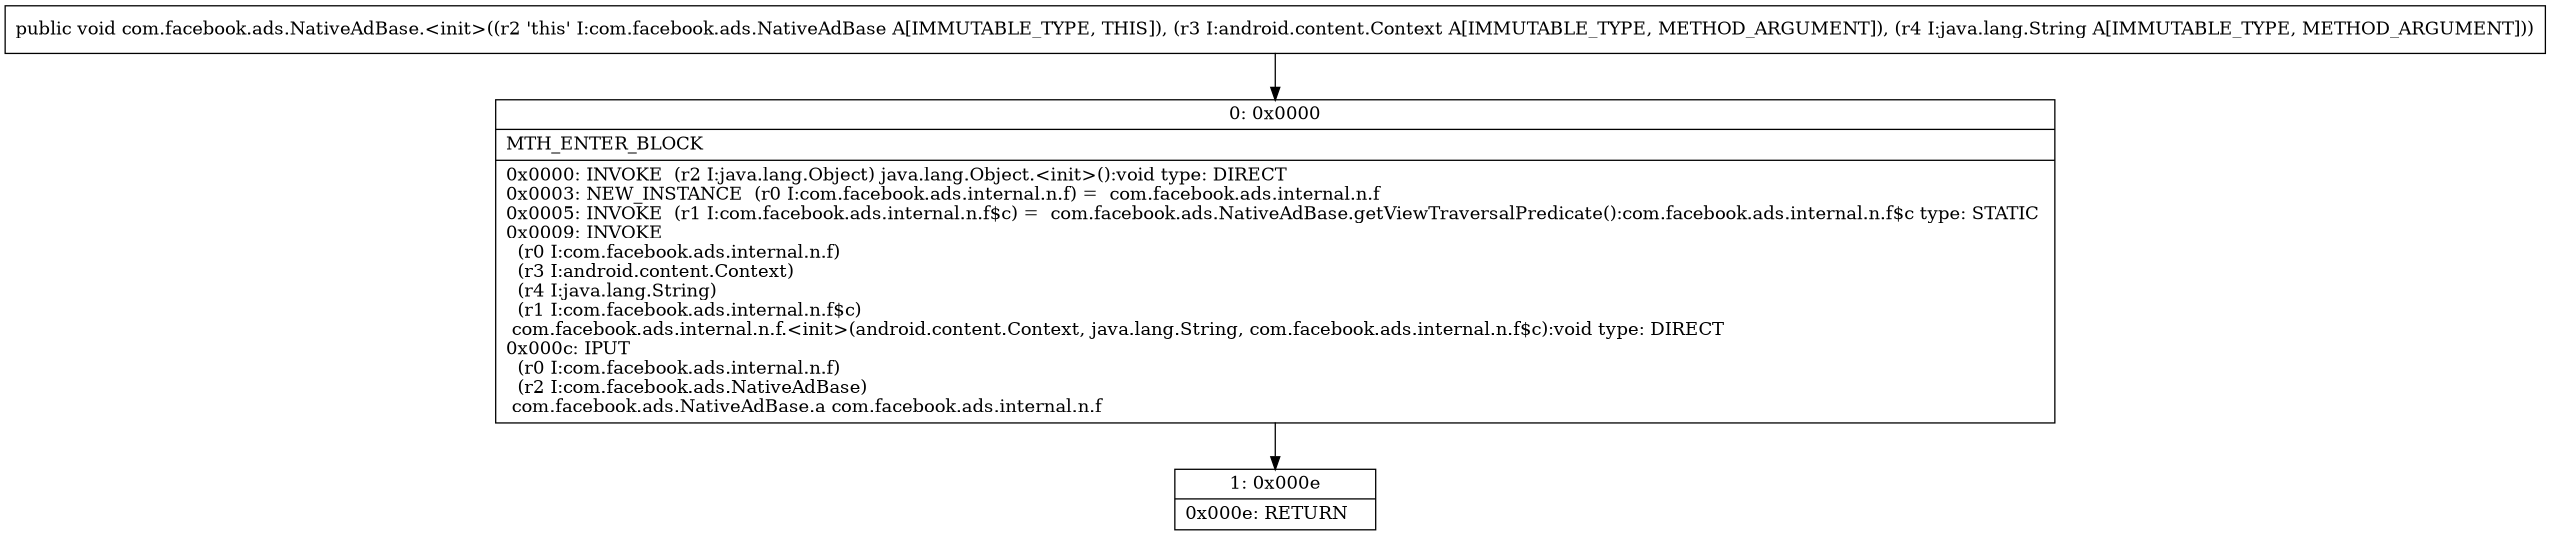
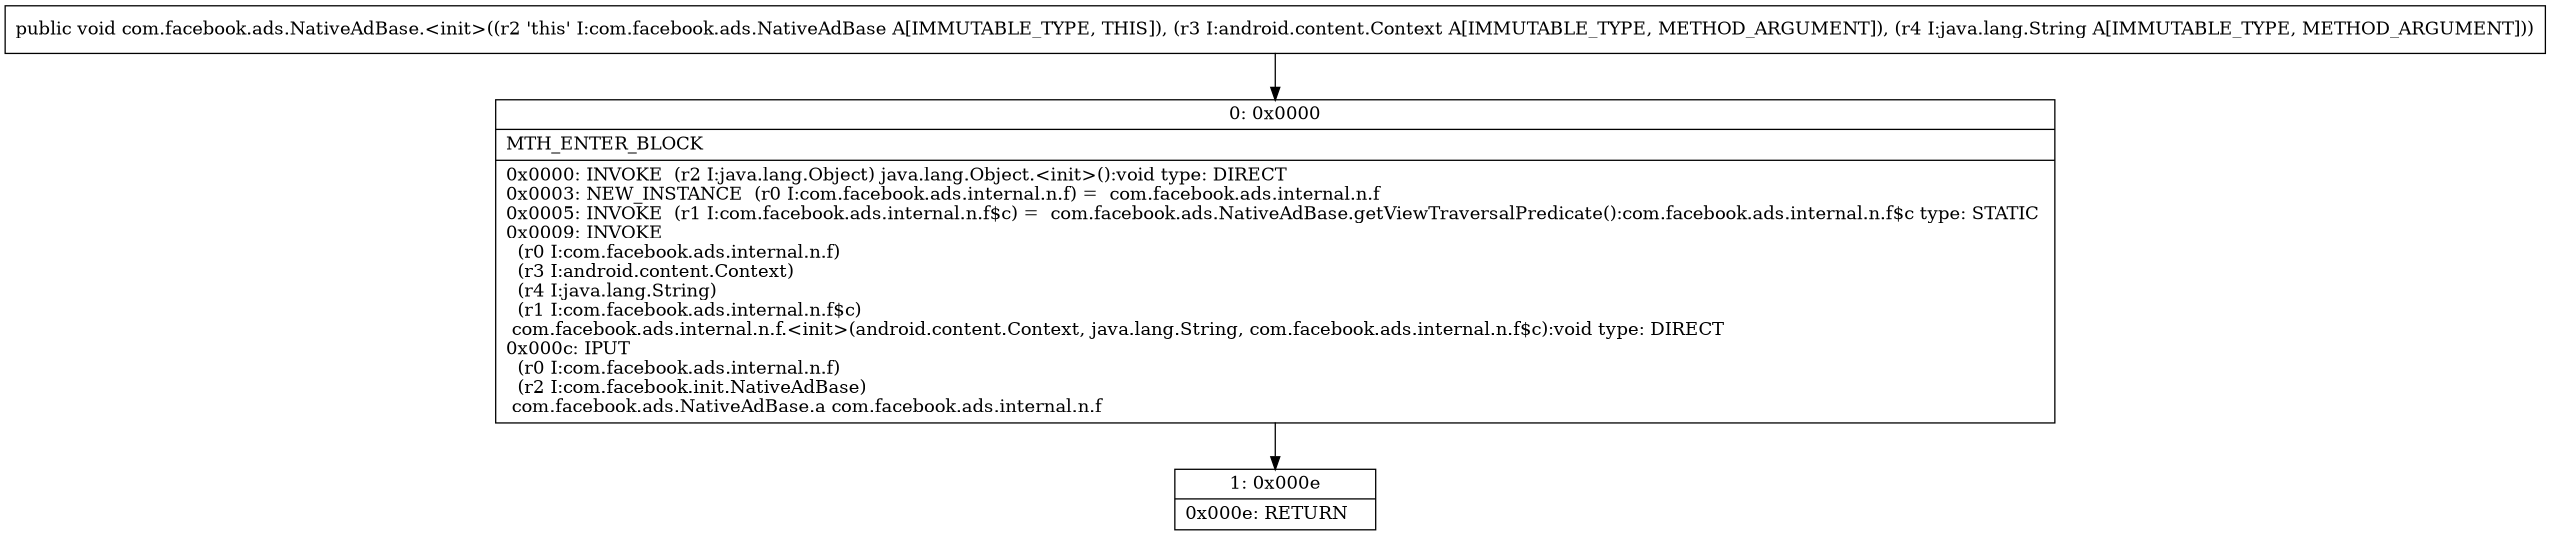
(687, 388) -> (686, 388)
